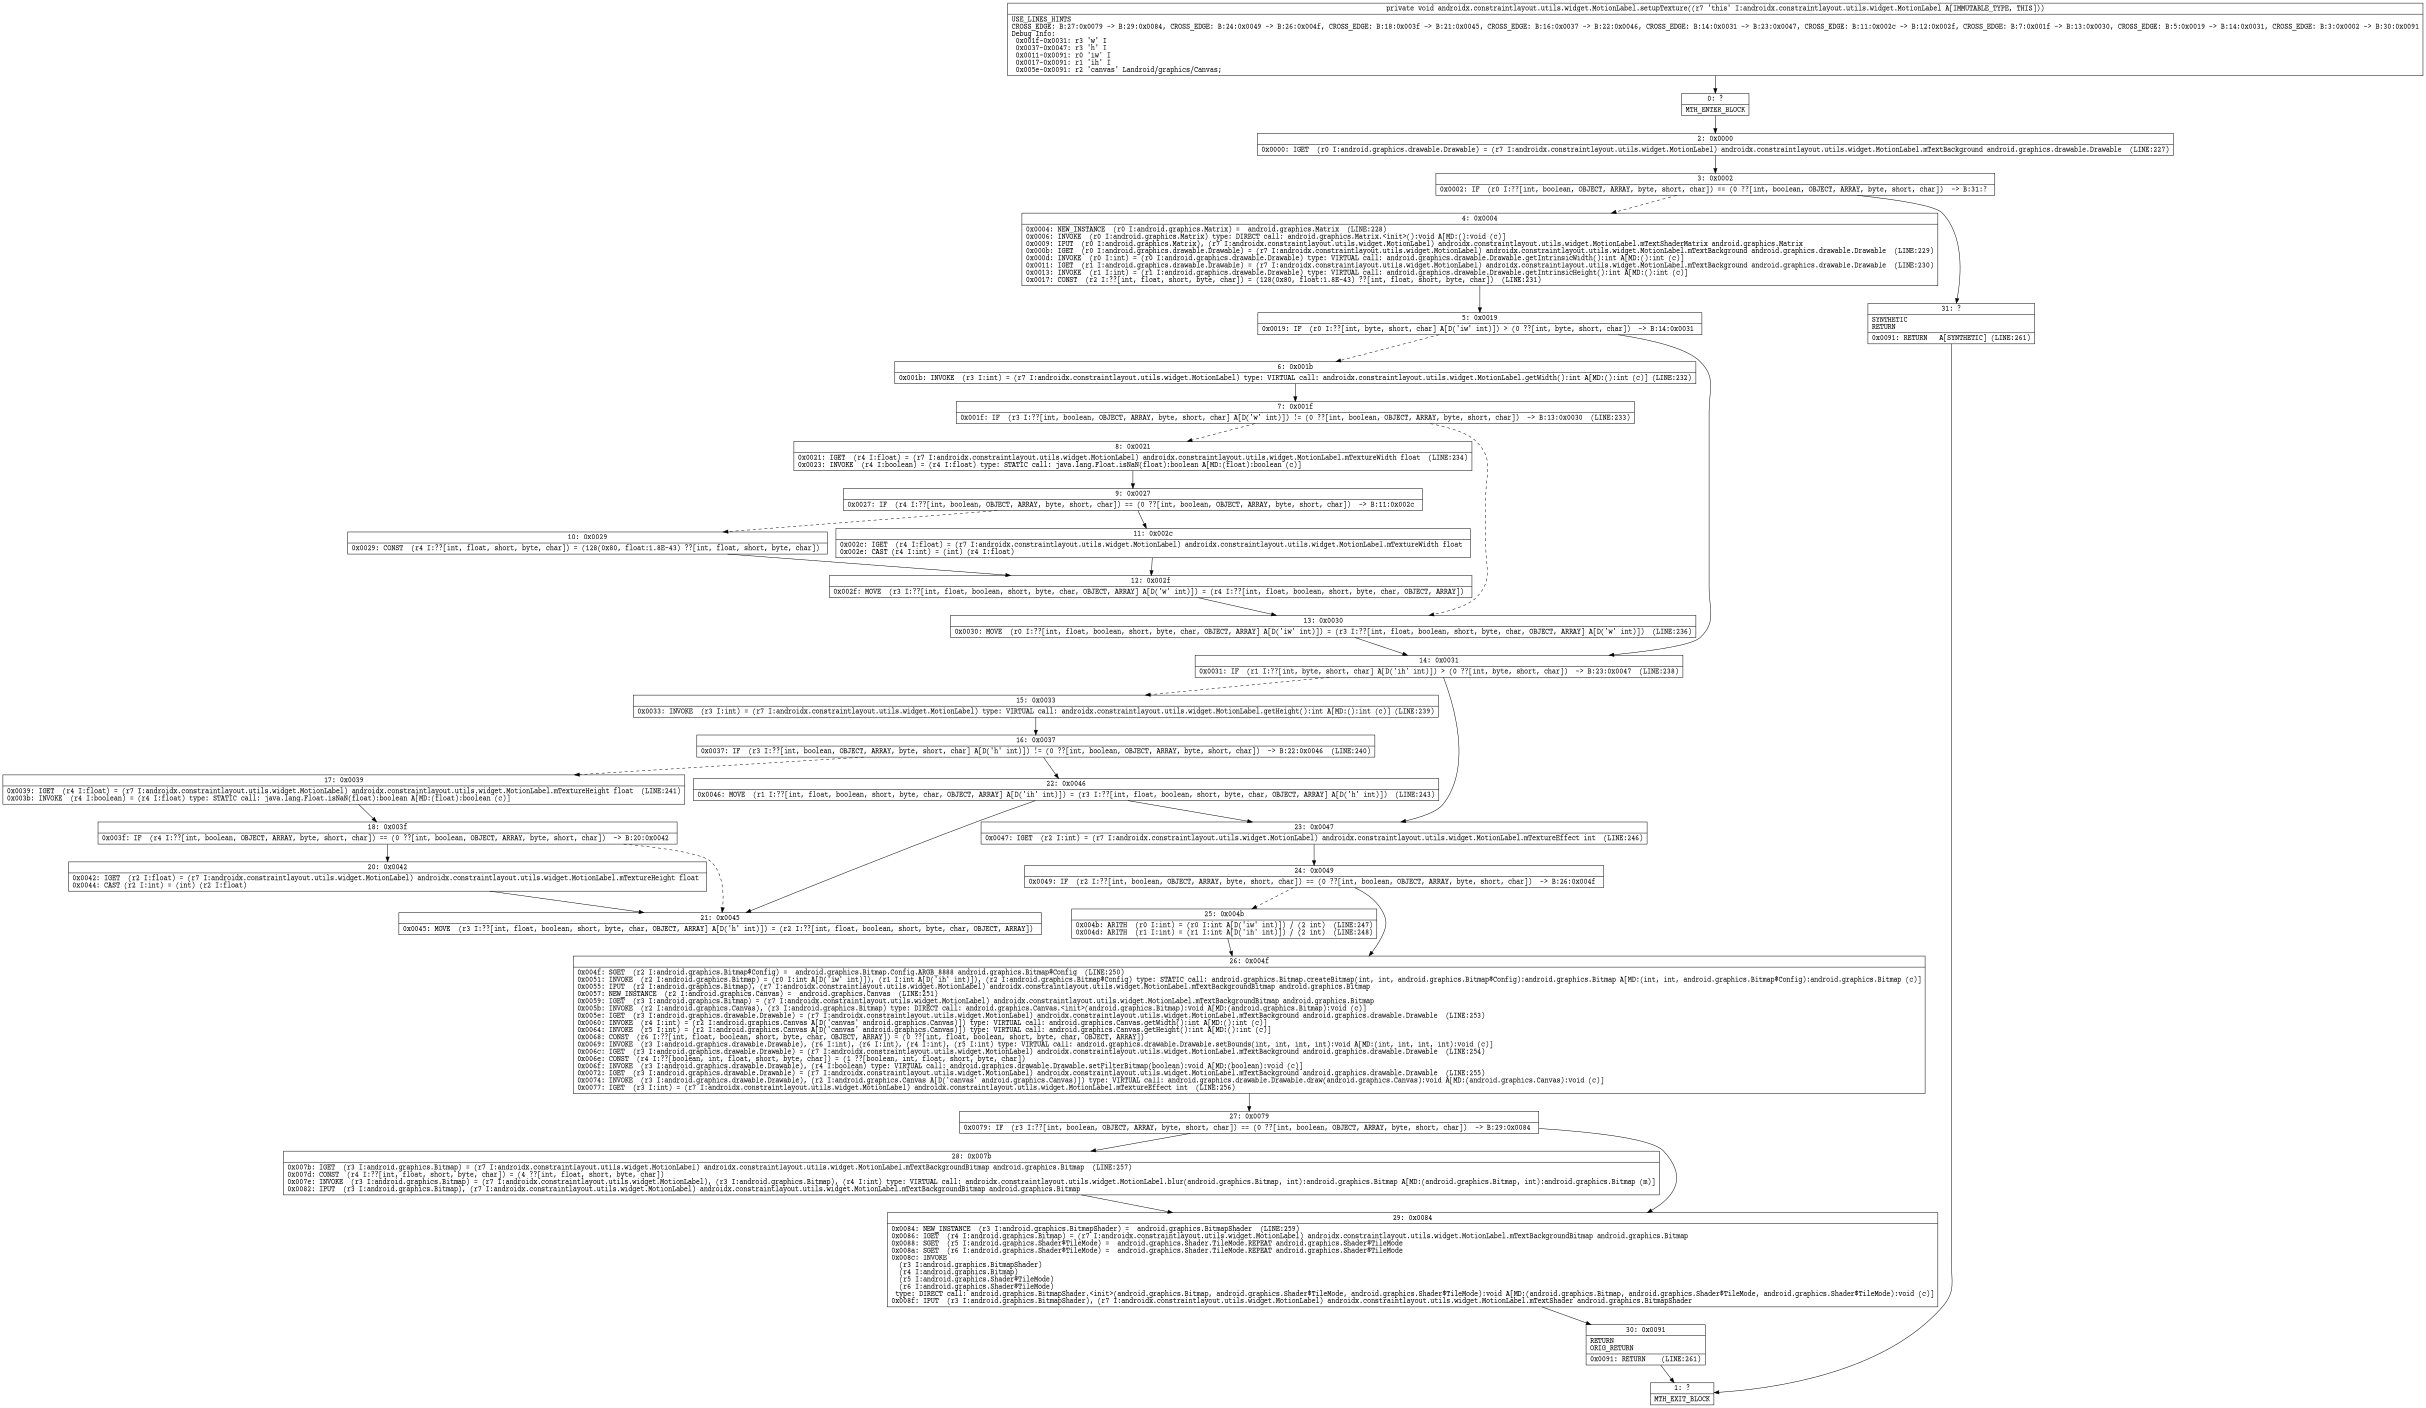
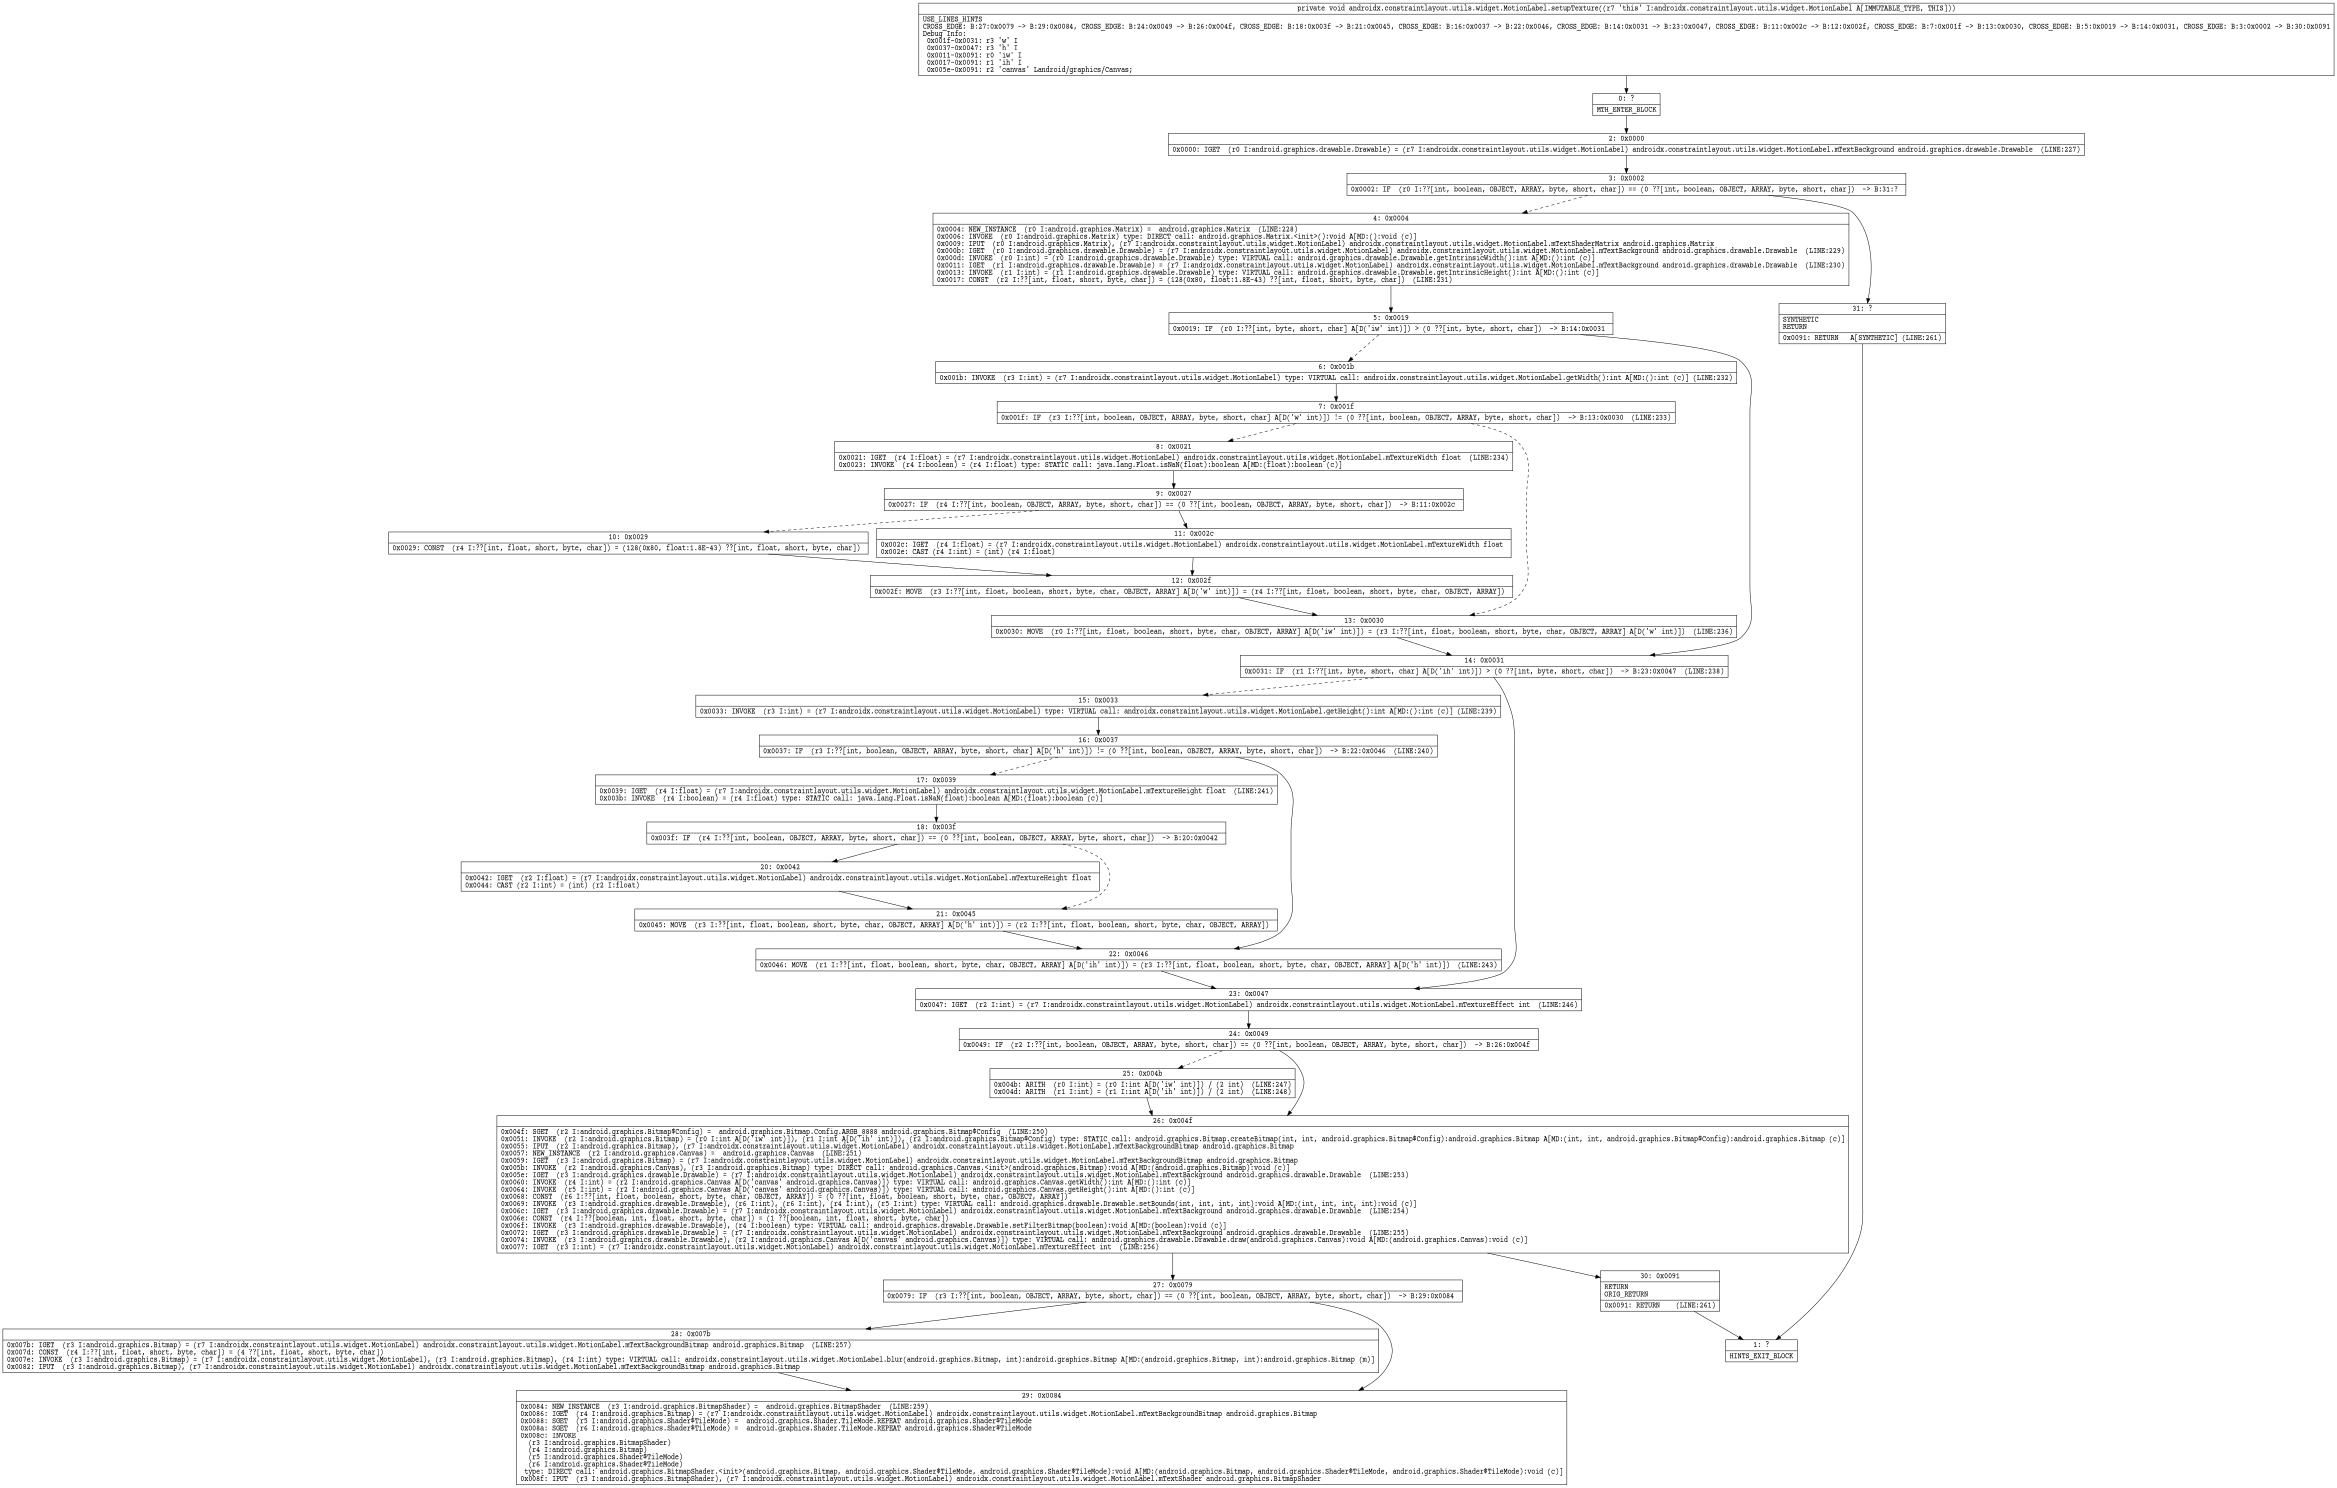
(892, 854) -> (1040, 939)
(1564, 1315) -> (1542, 1265)
(1682, 1399) -> (1761, 1356)
